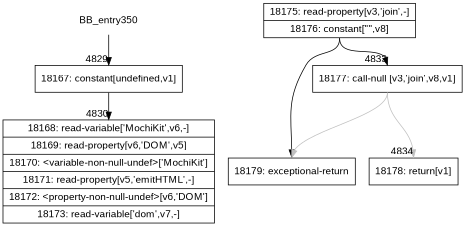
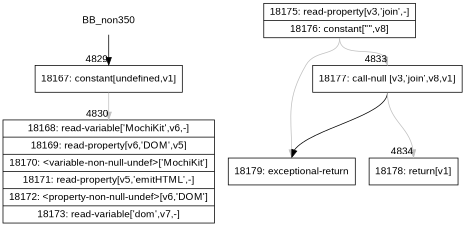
(109, 21) -> (109, 21)
(360, 51) -> (360, 51)
(297, 84) -> (297, 84)
(109, 102) -> (109, 102)
(343, 124) -> (343, 124)
